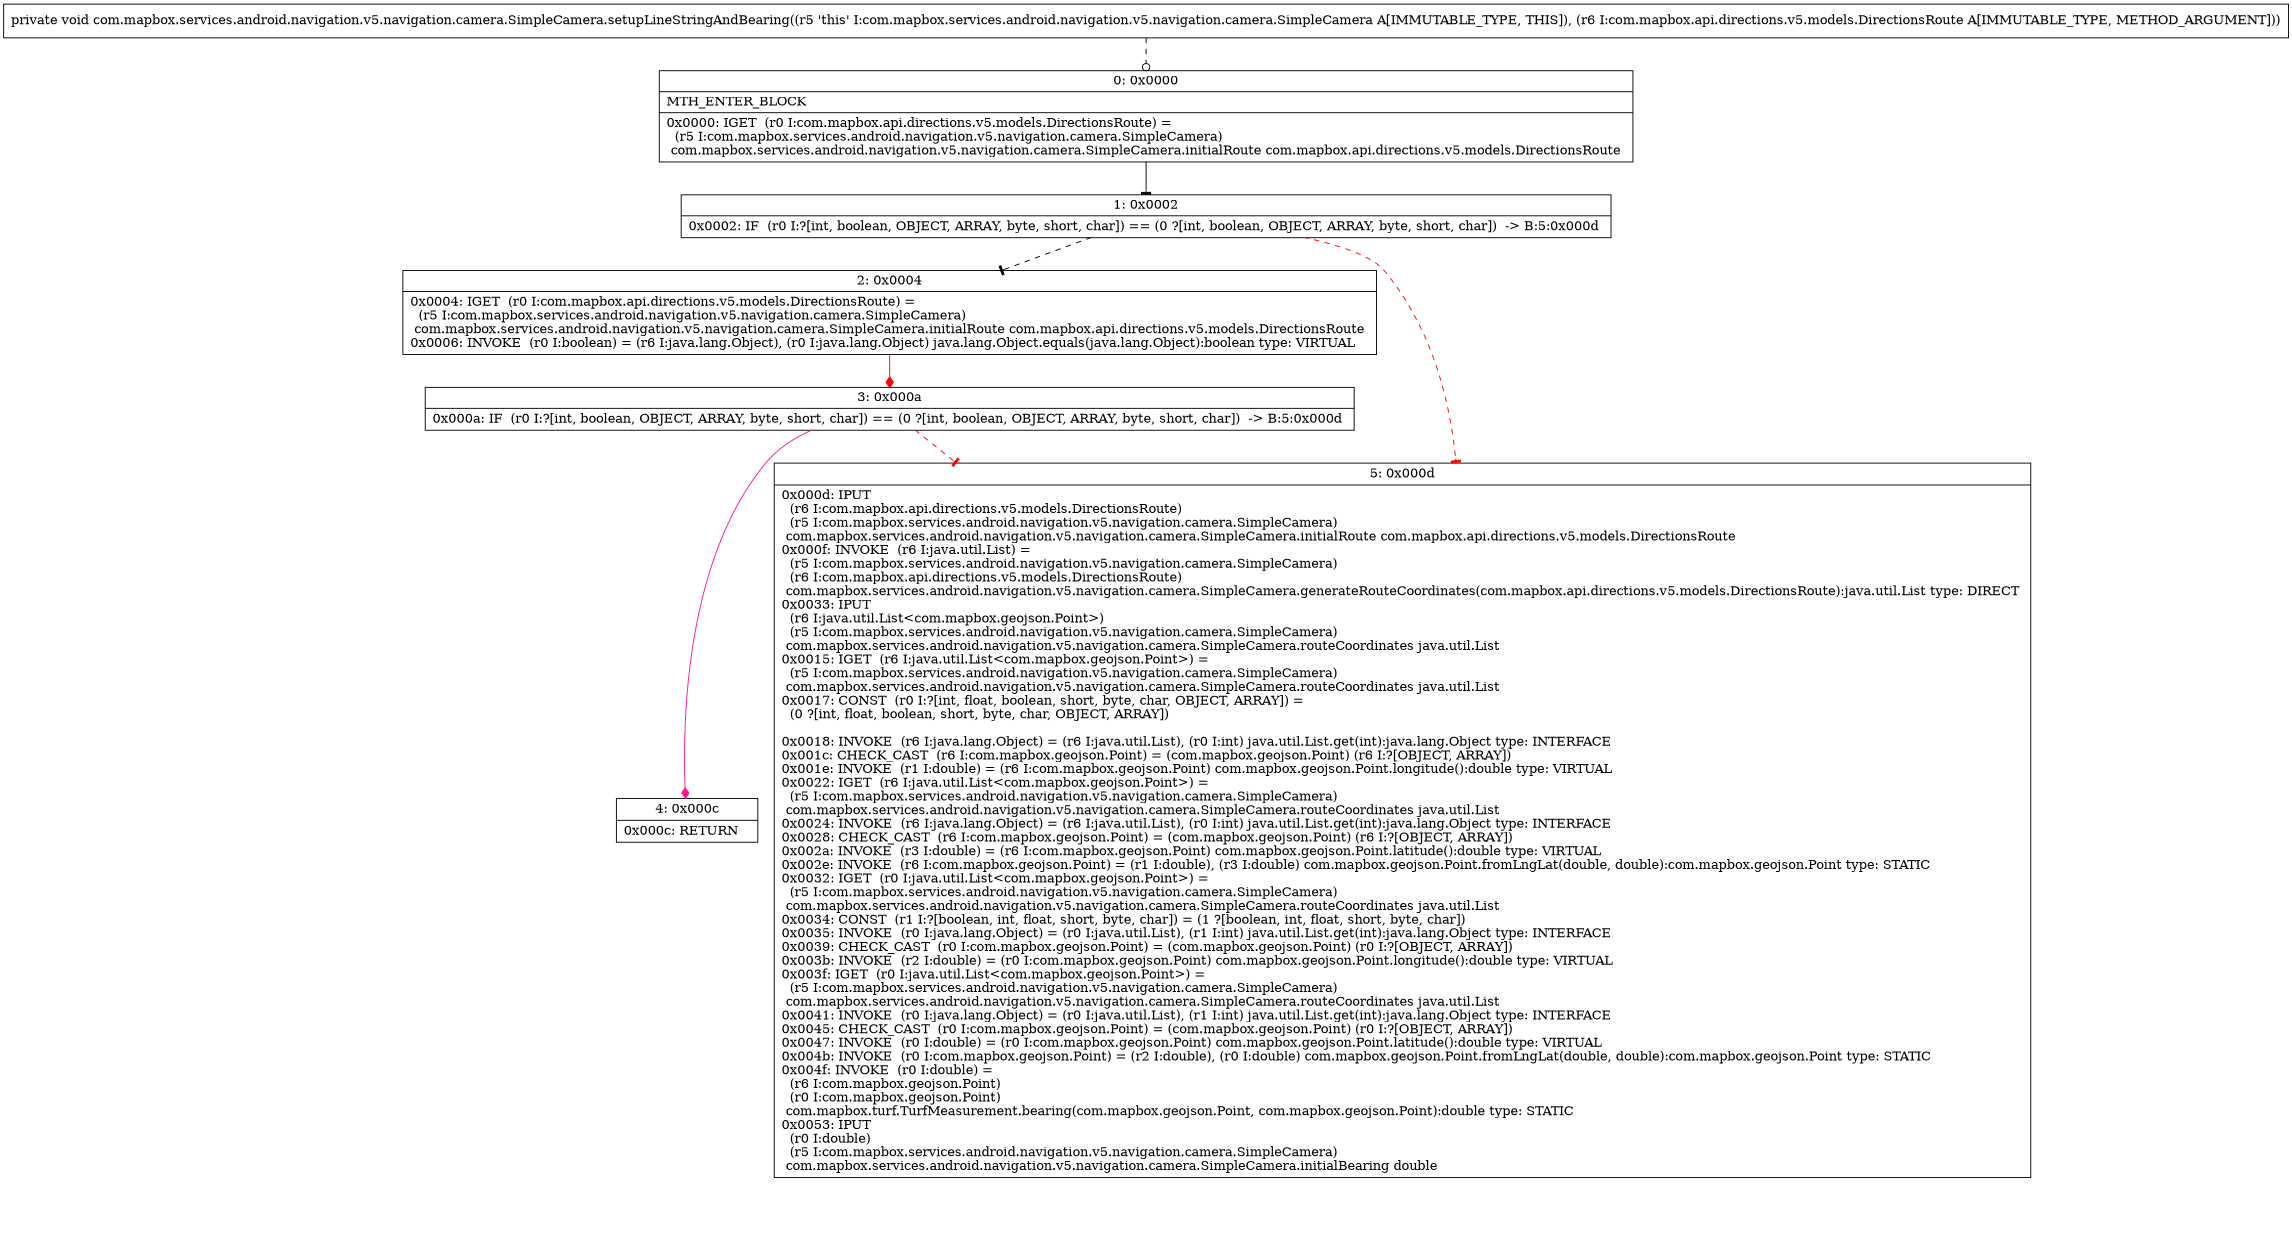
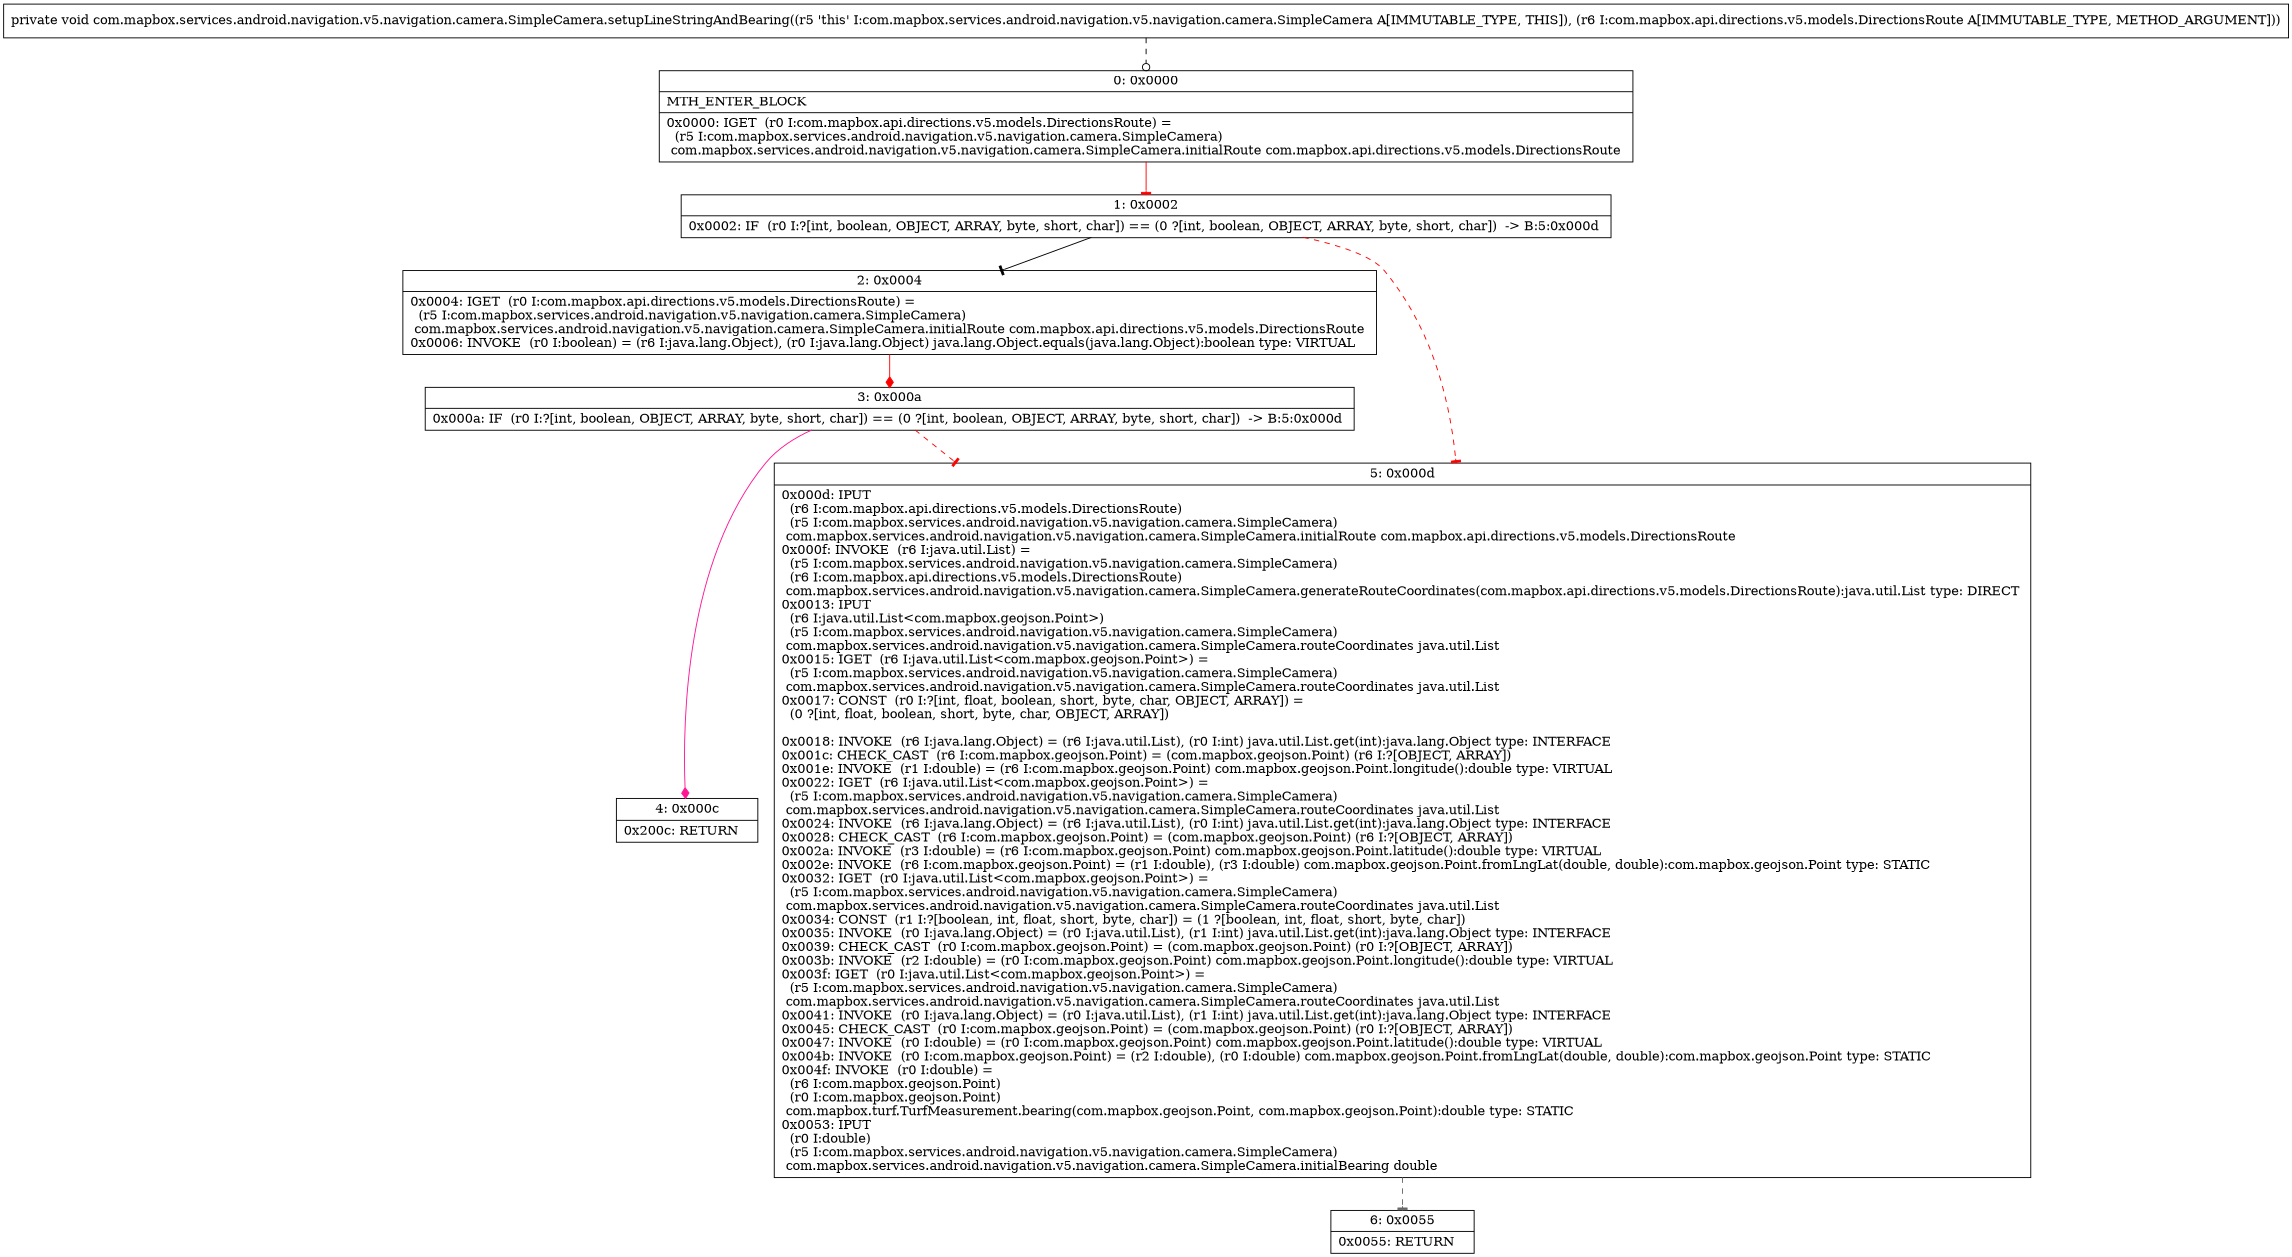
(1146, 176) -> (1146, 176)
(1048, 253) -> (1048, 253)
(830, 605) -> (830, 605)
(687, 831) -> (687, 831)
none -> (1403, 1232)
